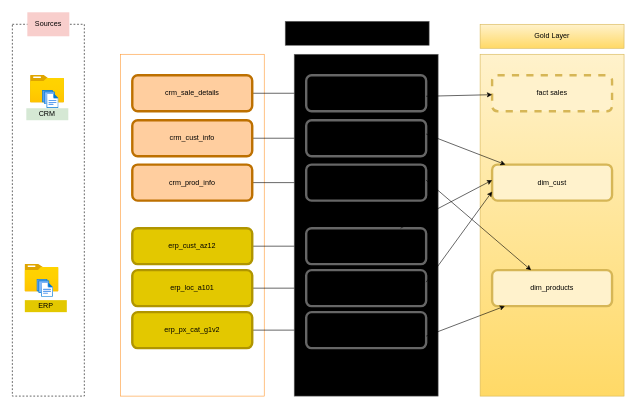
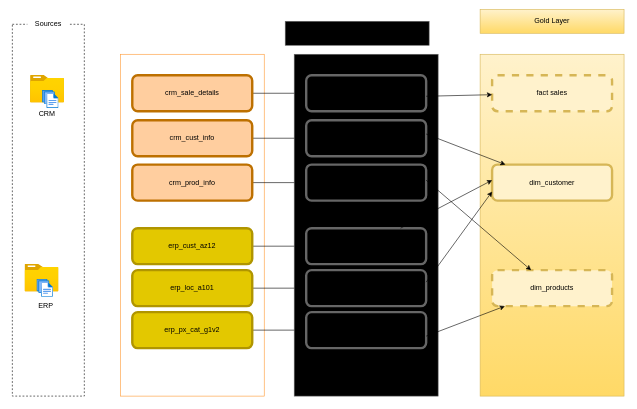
(48, 24) -> (48, 24)
(552, 36) -> (552, 21)
(47, 114) -> (47, 114)
(552, 183) -> (552, 183)
(552, 288) -> (552, 288)
(46, 306) -> (46, 306)
